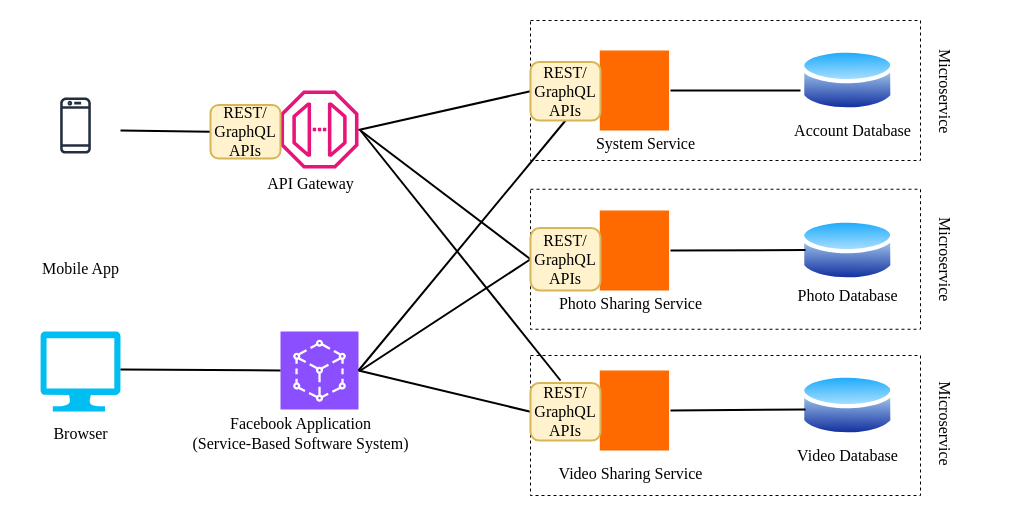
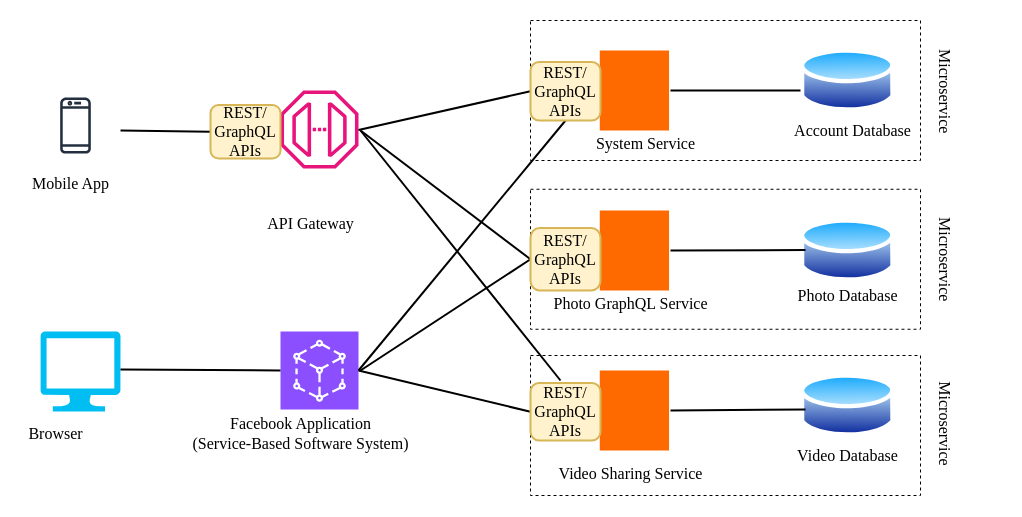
(311, 184) -> (311, 224)
(81, 269) -> (71, 184)
(631, 304) -> (631, 304)
(81, 434) -> (56, 434)
